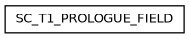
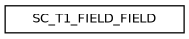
(95, 19) -> (95, 19)
